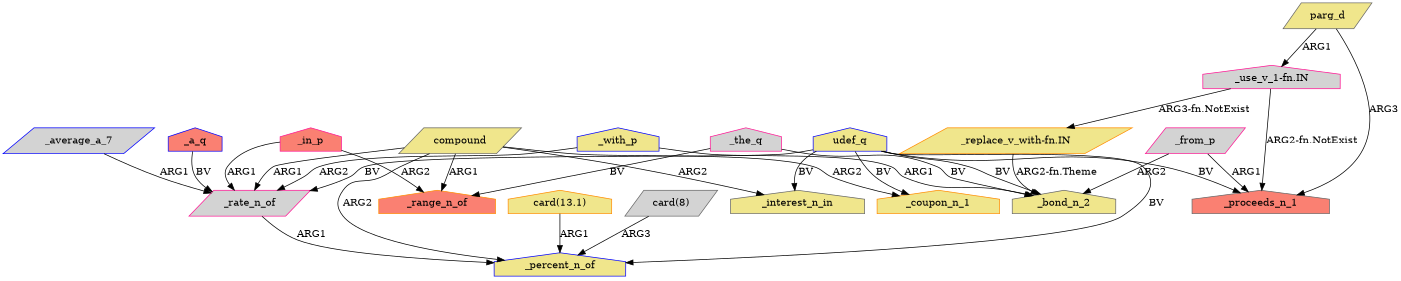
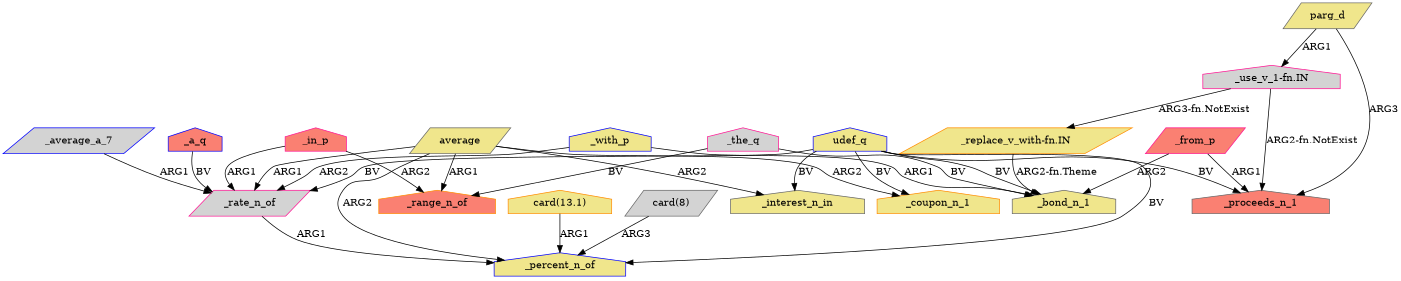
(460, 141) -> (460, 141)
(1195, 141) -> (1195, 141)
(1064, 203) -> (1064, 203)
